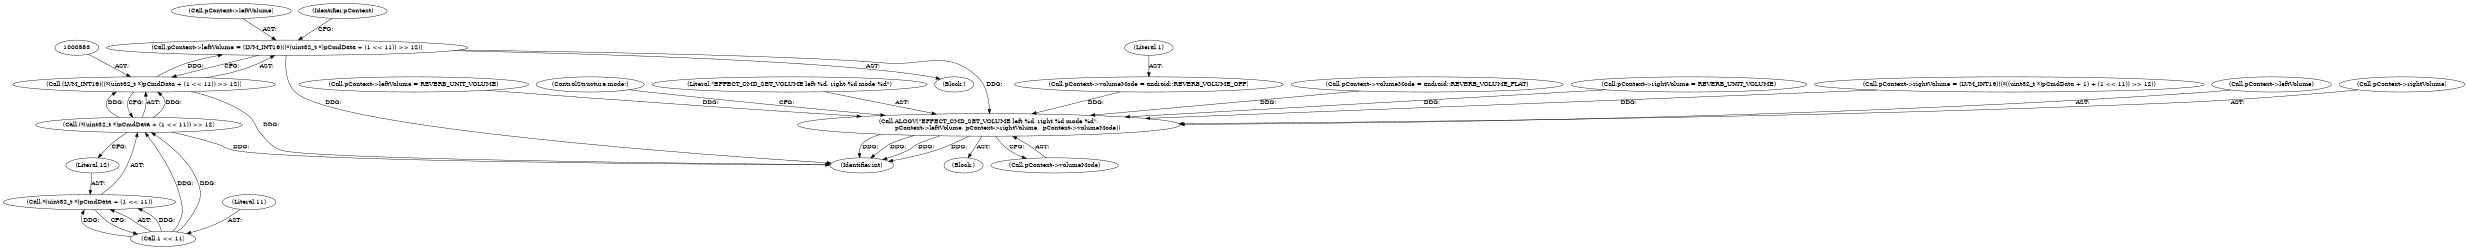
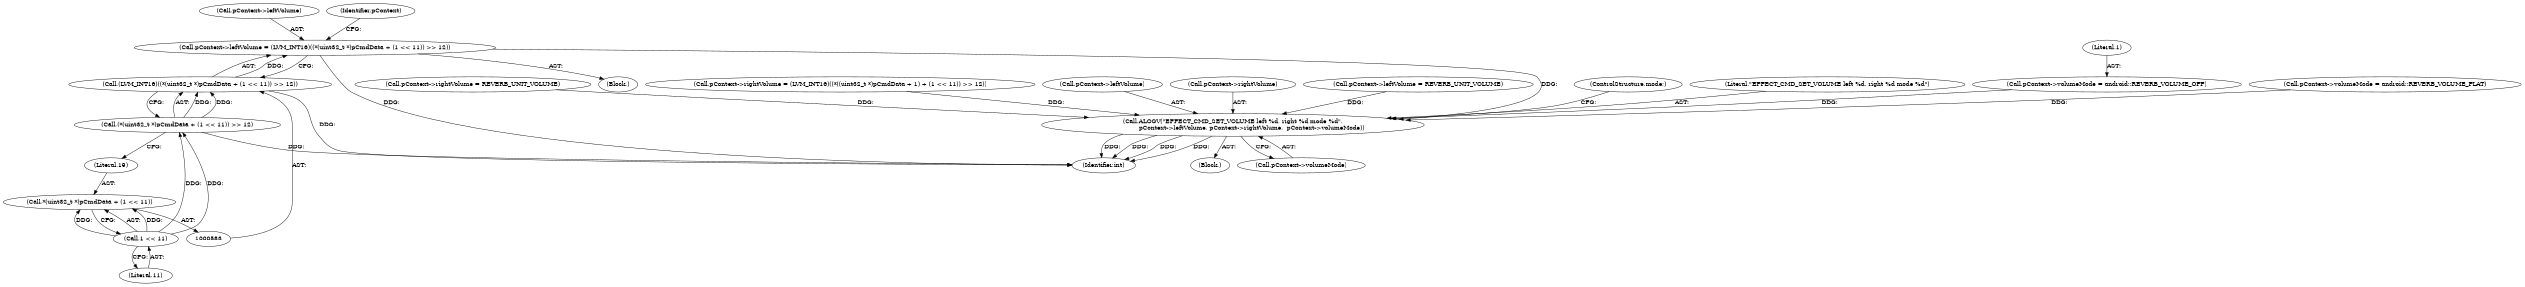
(93, 165) -> (111, 165)
(125, 169) -> (164, 217)
none -> (132, 255)
